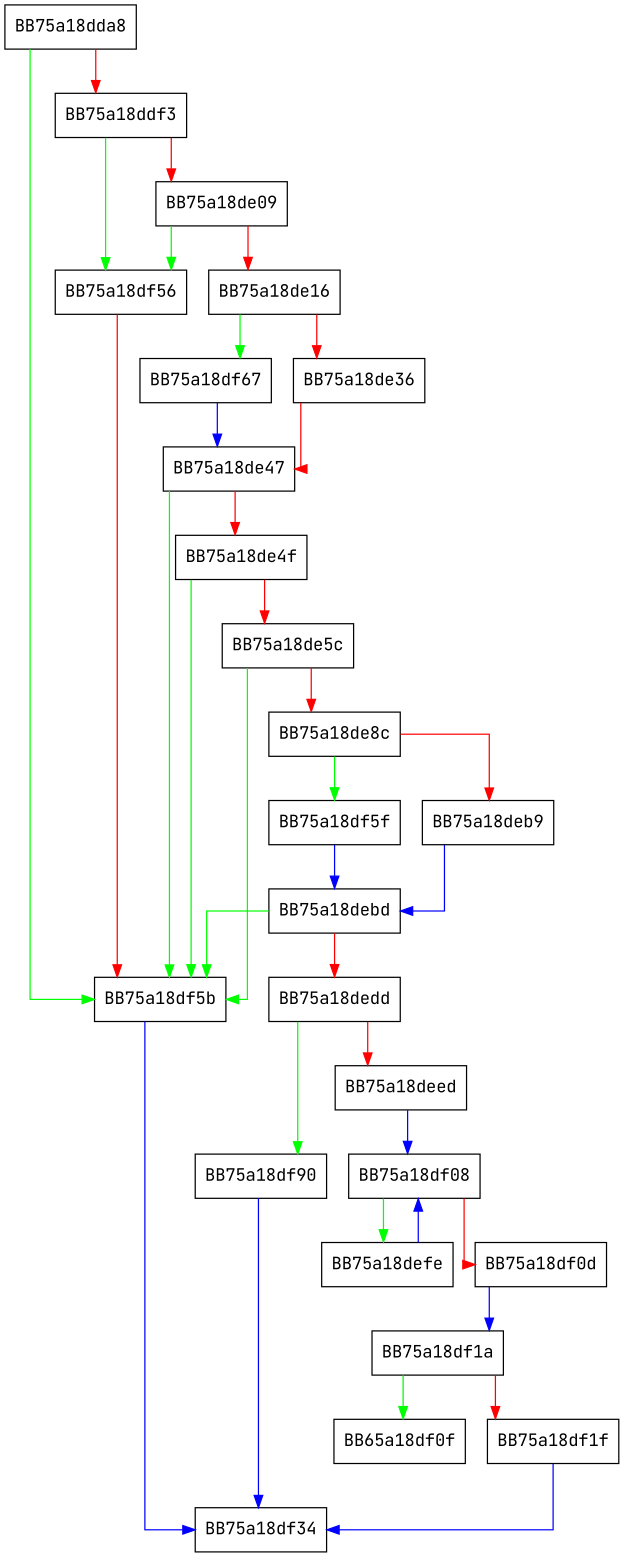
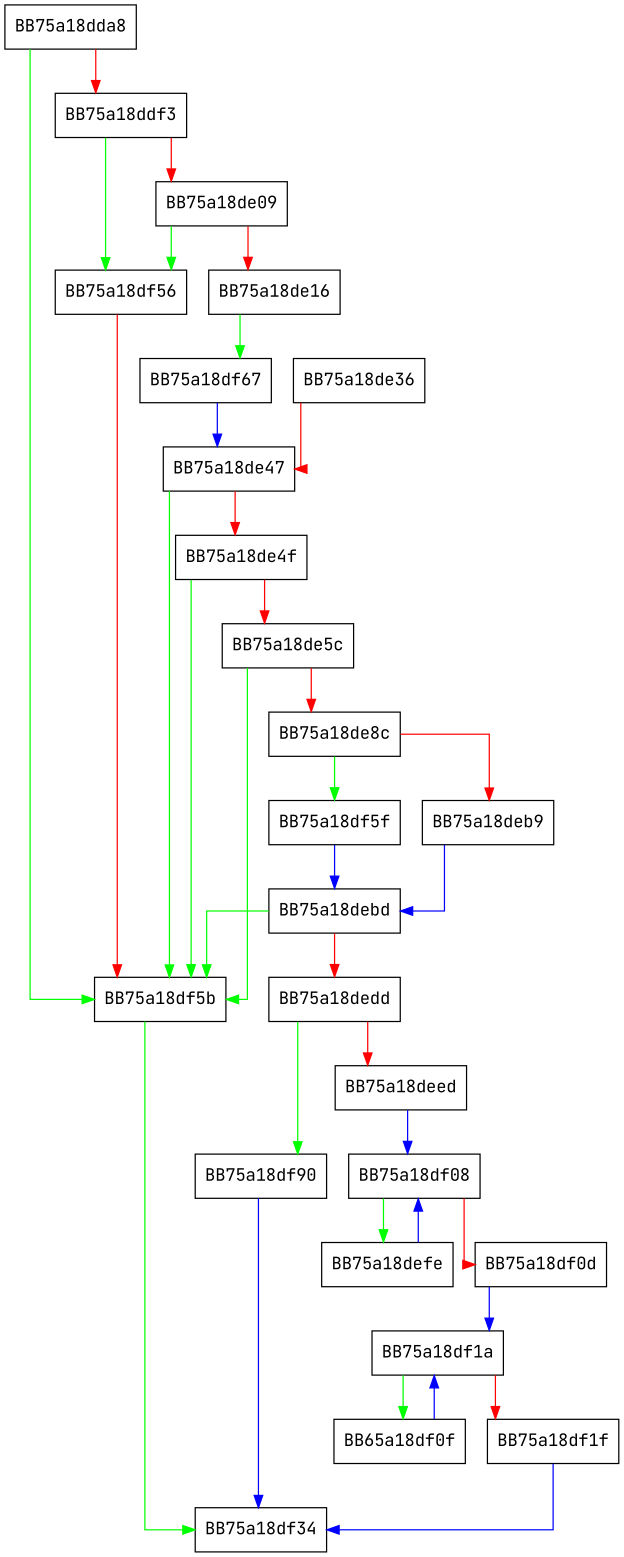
(317, 330) -> none
(145, 1295) -> (145, 1295)
none -> (434, 1403)
